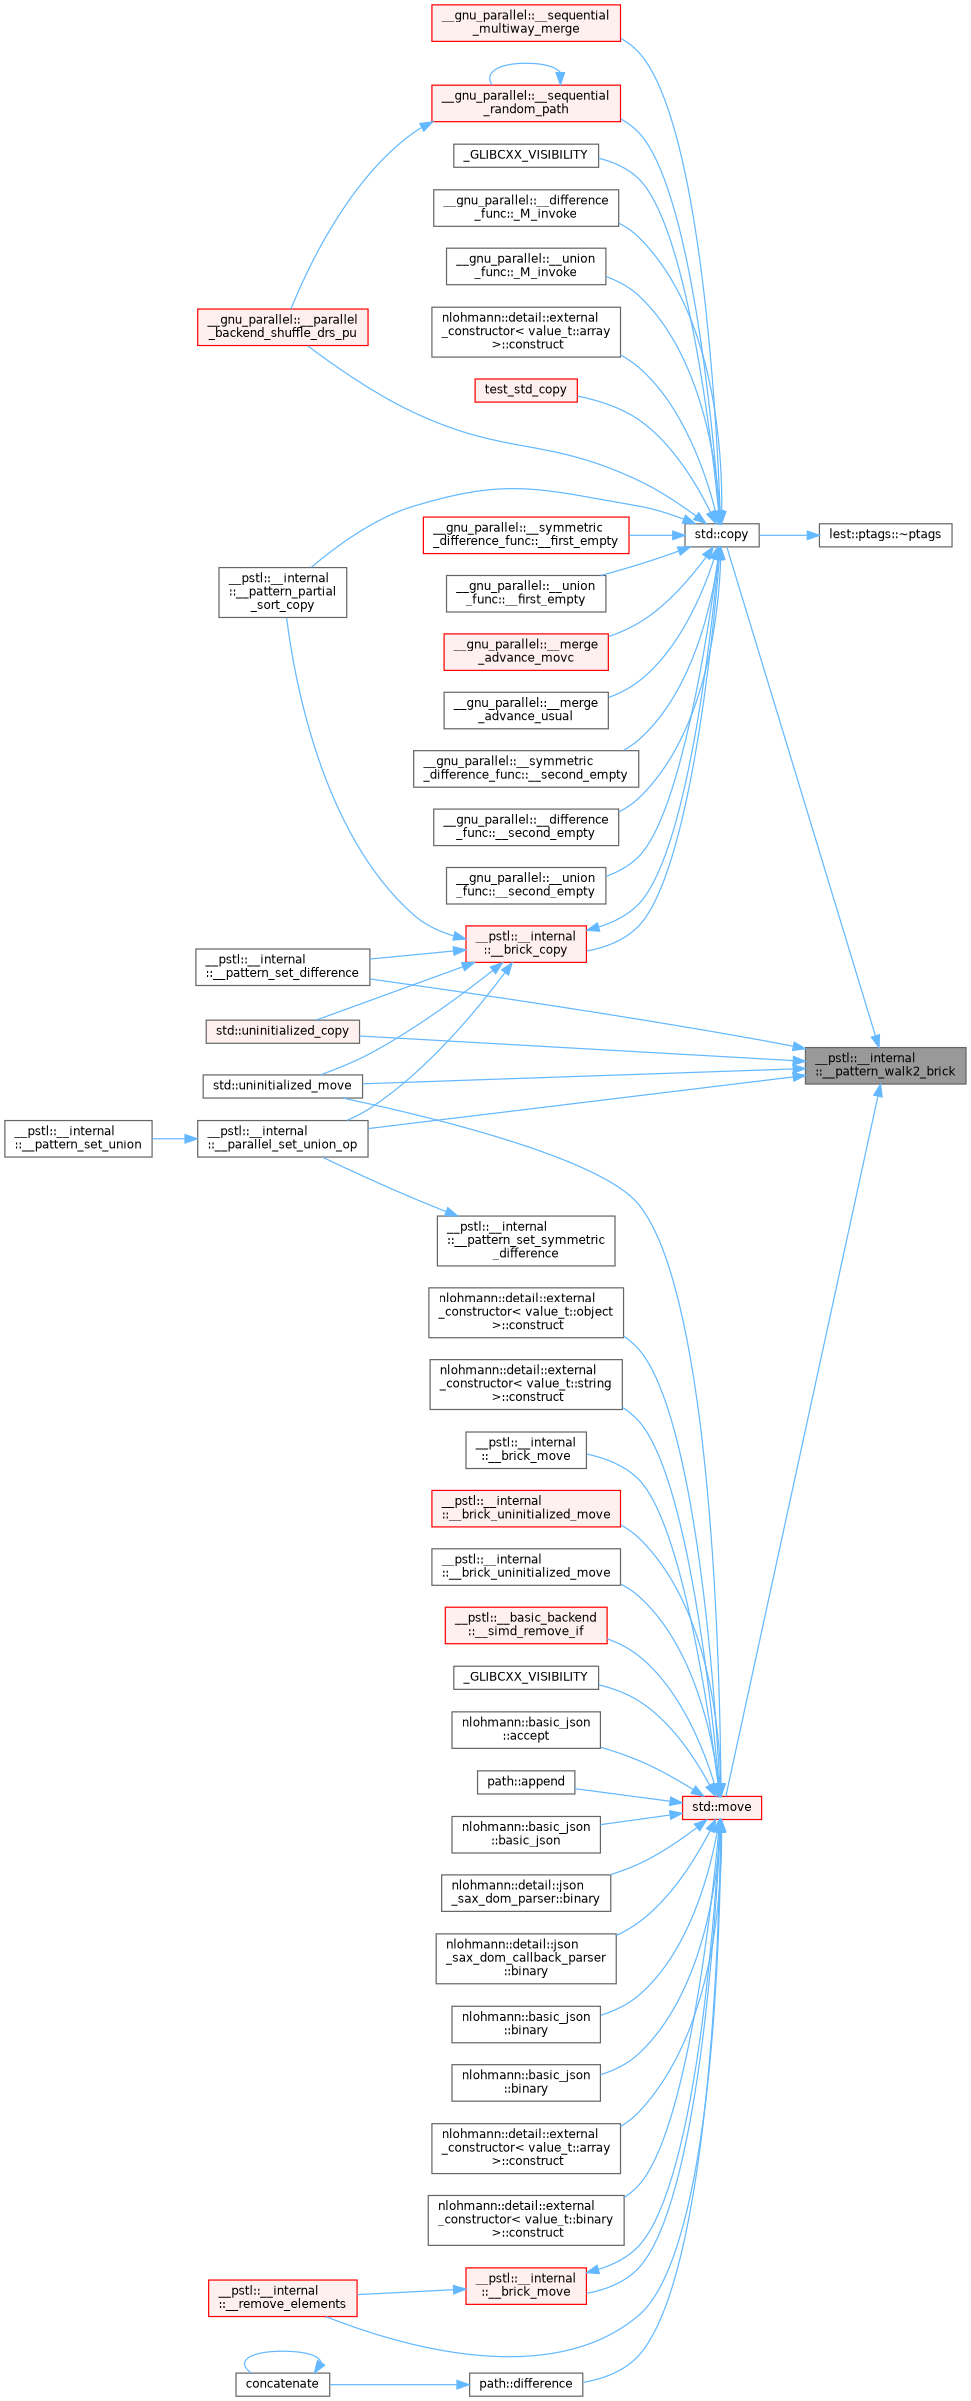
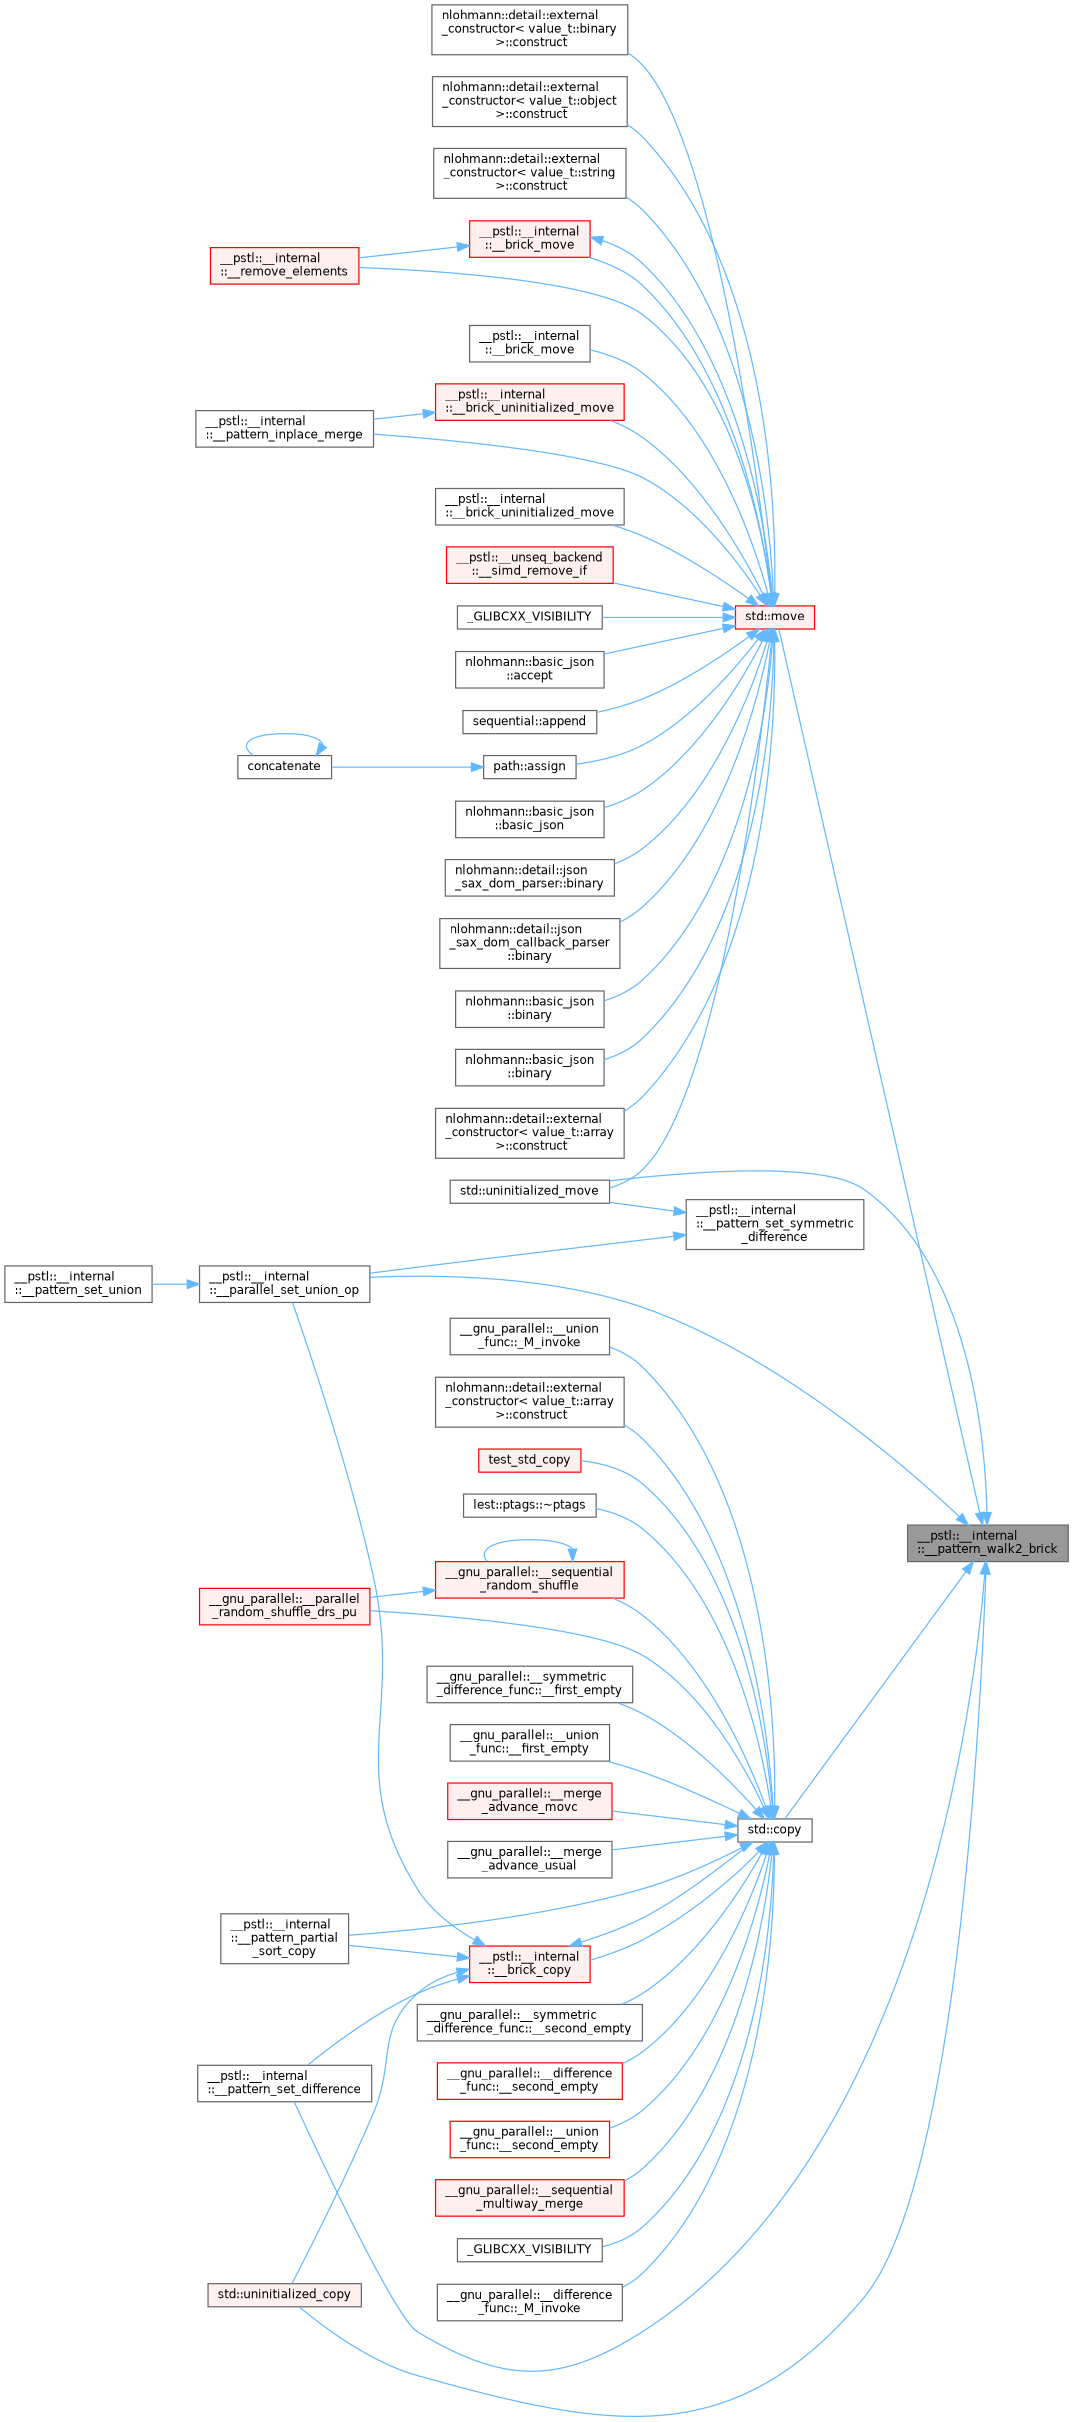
(526, 103) -> (530, 1580)
(283, 327) -> (285, 1607)
none -> (285, 429)
(526, 535) -> (530, 1684)
(783, 535) -> (720, 1633)
(526, 827) -> (530, 2081)
(526, 886) -> (530, 2139)
(411, 1029) -> (642, 1207)
(526, 1625) -> (530, 565)
(526, 1782) -> (530, 722)
(526, 2385) -> (530, 767)
